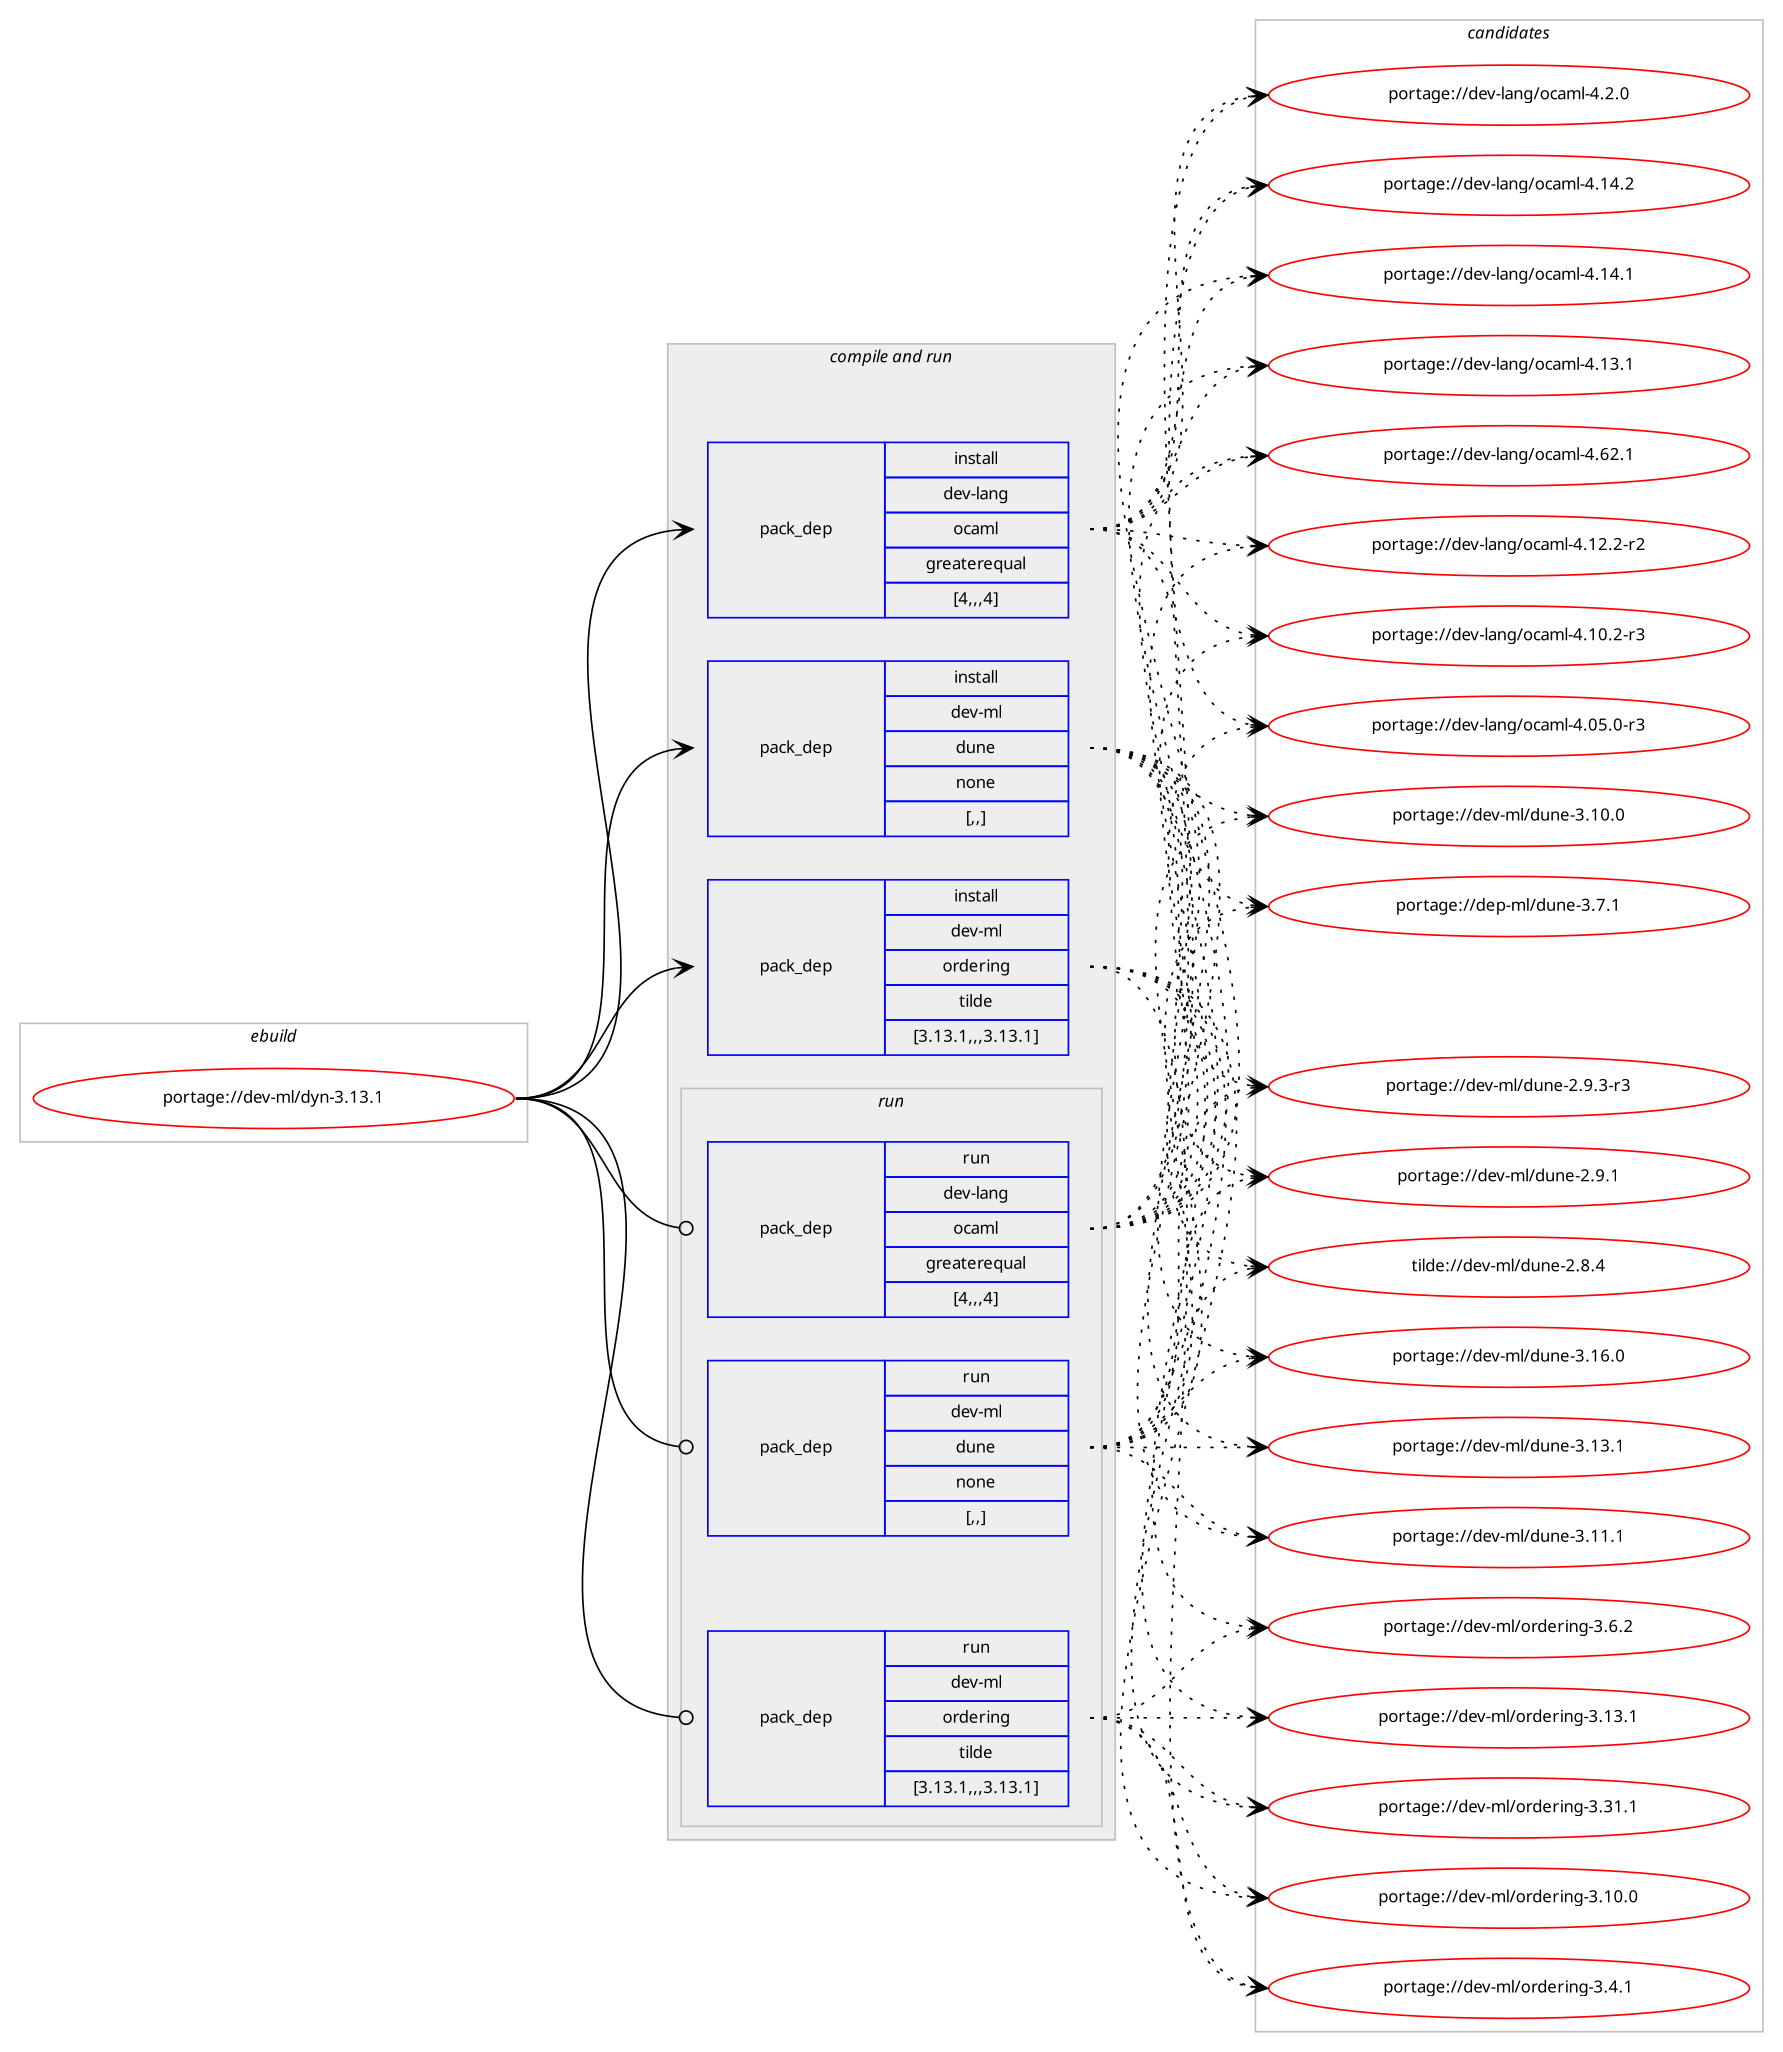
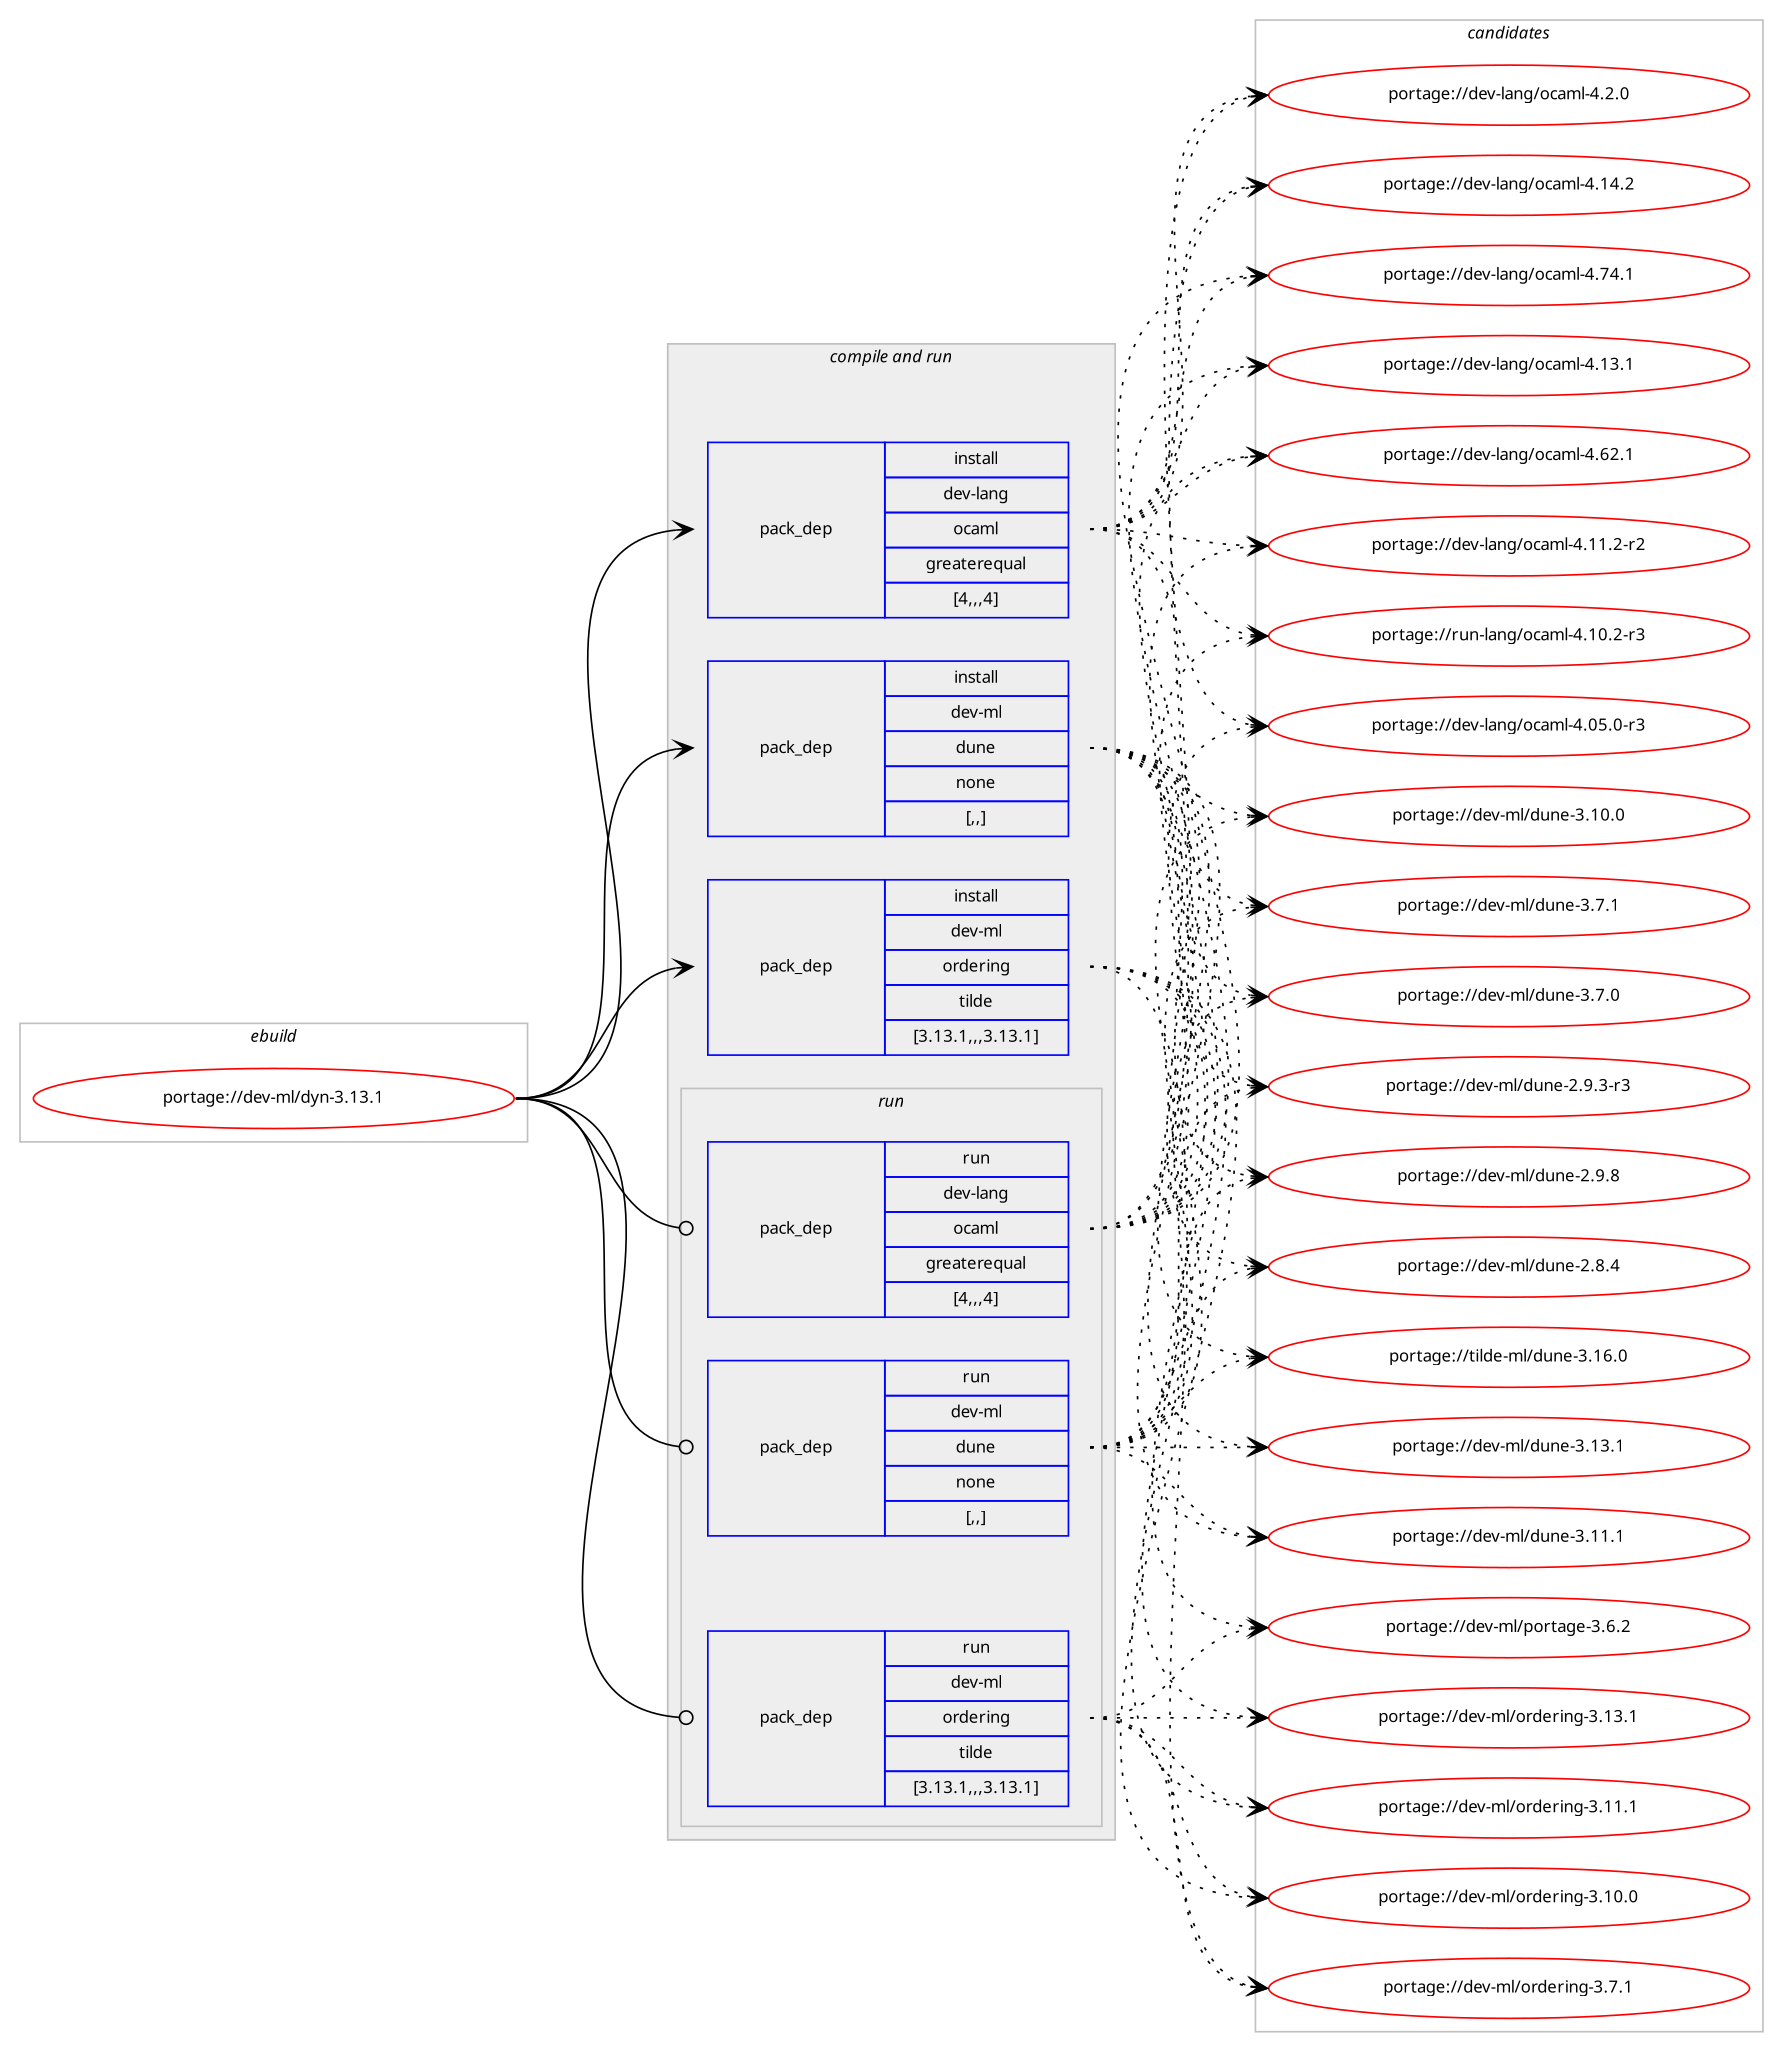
(1509, 275) -> (1509, 275)
(1509, 546) -> (1509, 546)
(1509, 636) -> (1509, 636)
(1509, 907) -> (1509, 907)
none -> (1509, 997)
(1509, 1177) -> (1509, 1177)
(1509, 1267) -> (1509, 1267)
(1509, 1357) -> (1509, 1357)
(1509, 1628) -> (1509, 1628)
(1509, 1808) -> (1509, 1808)
(1509, 1988) -> (1509, 1988)
